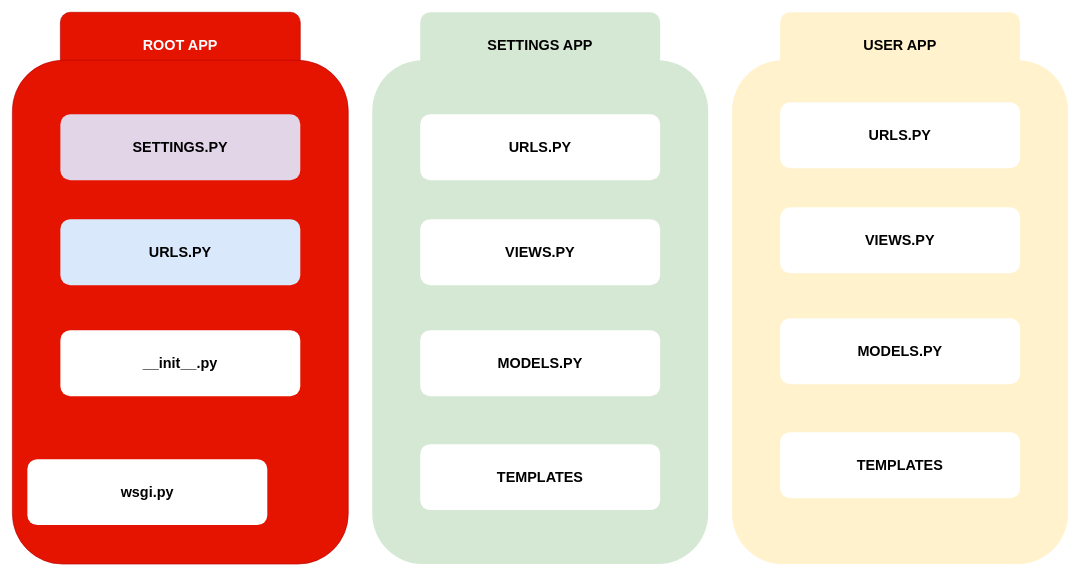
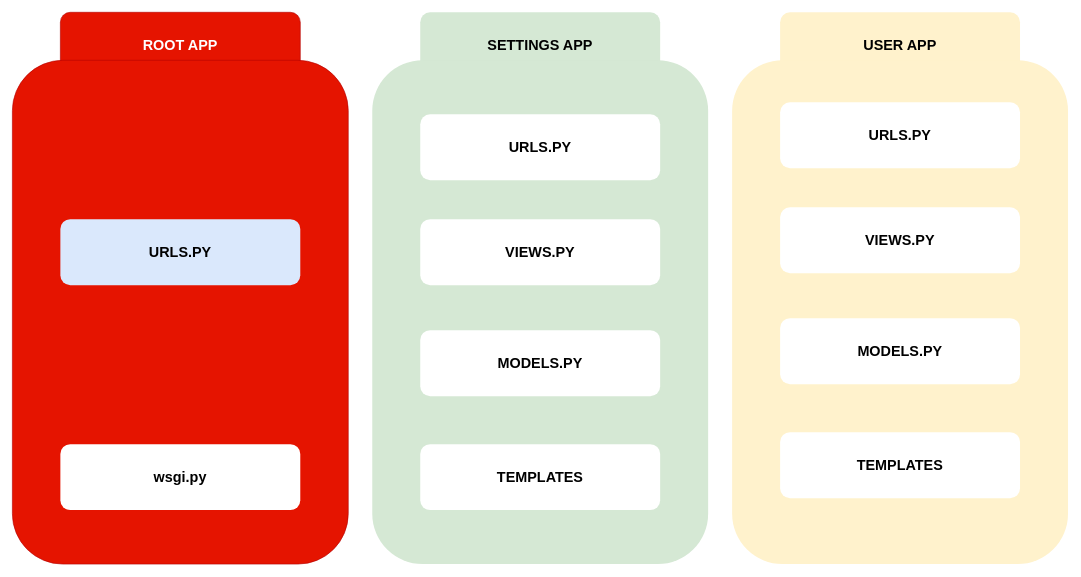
(180, 147) -> none
(180, 363) -> none
(147, 492) -> (180, 477)
